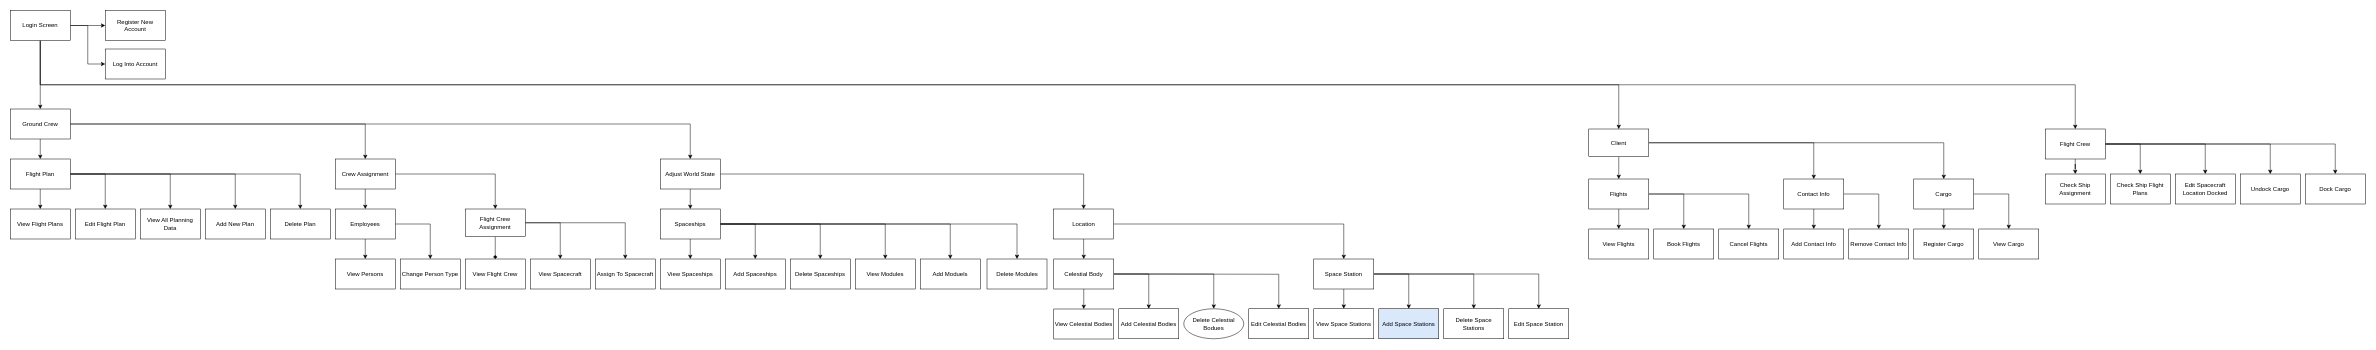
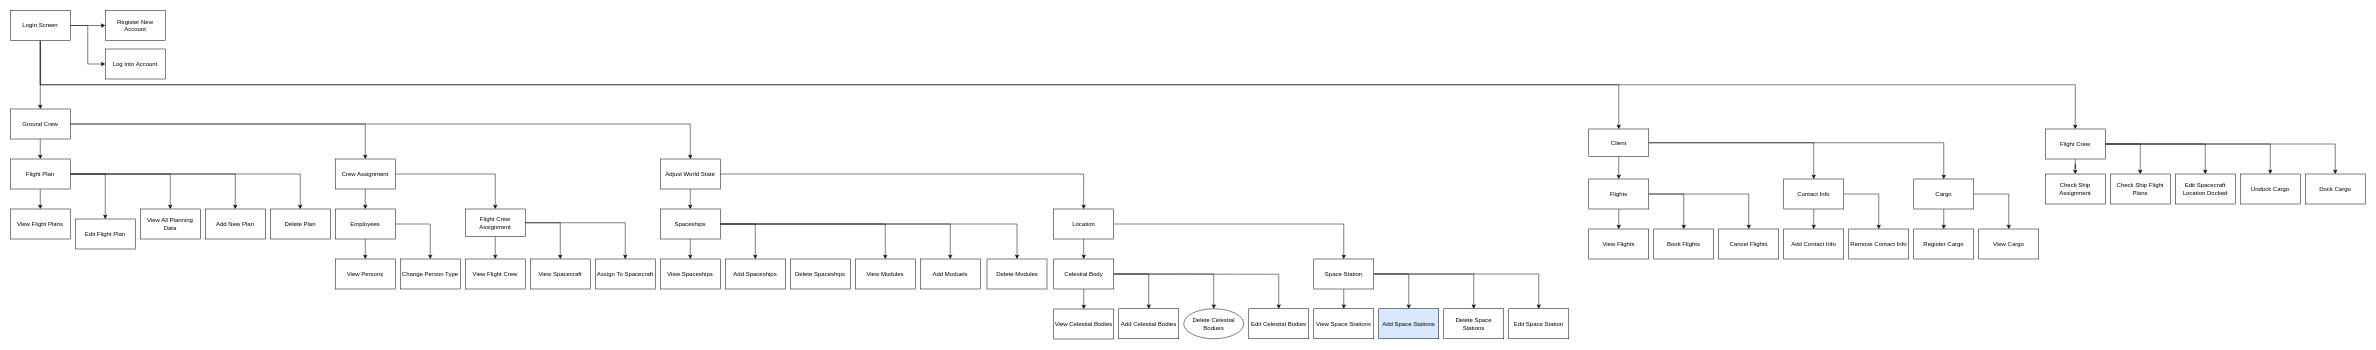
(105, 224) -> (105, 234)
(495, 254) -> (495, 254)
(820, 255) -> none
